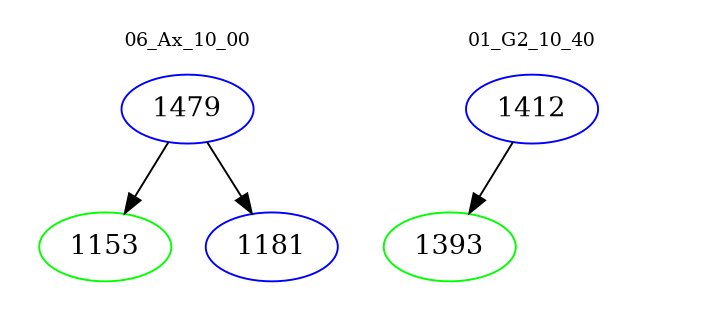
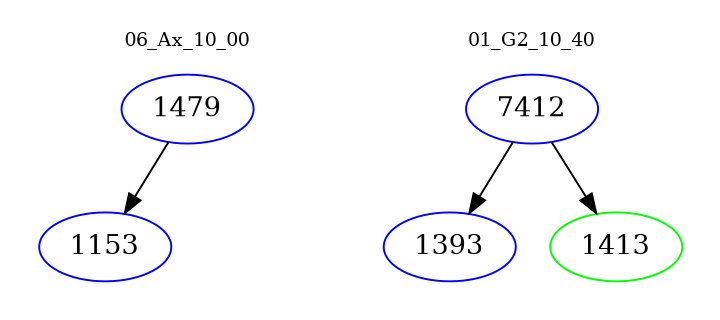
(532, 109) -> (532, 109)
(105, 247) -> (105, 247)
(272, 247) -> none
(450, 247) -> (450, 247)
none -> (616, 247)
